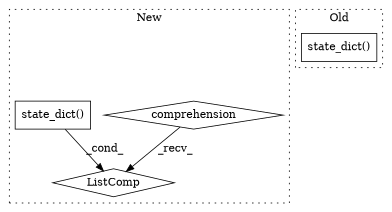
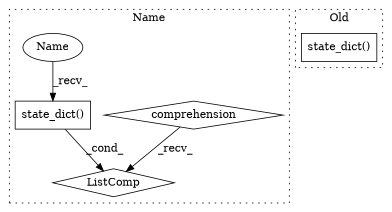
(149, 18) -> (149, 18)
none -> (53, 47)
